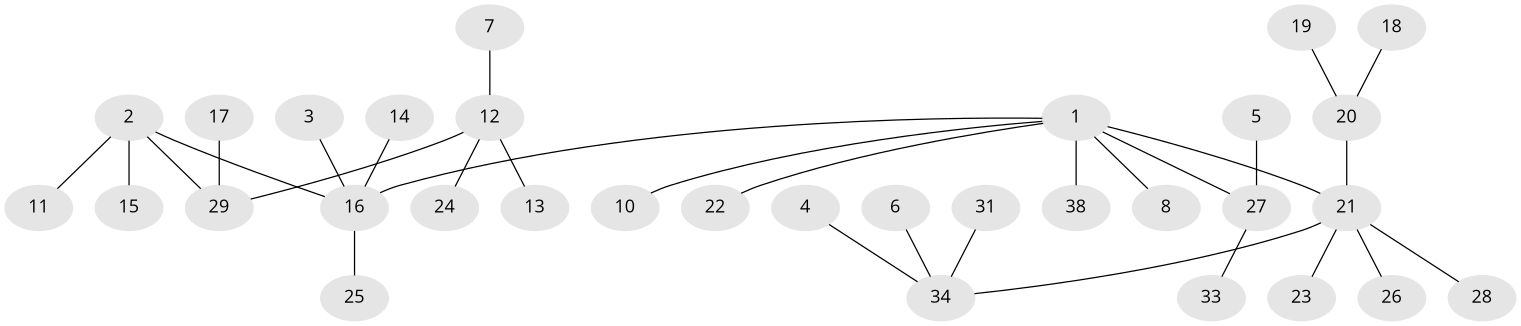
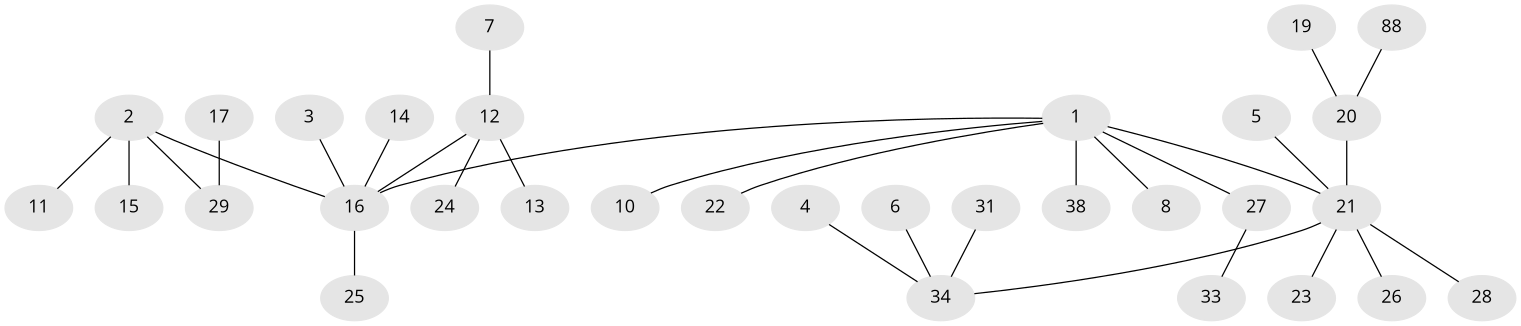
(1392, 28) -> (1392, 28)
(1257, 161) -> (1302, 163)
(358, 169) -> (422, 163)
